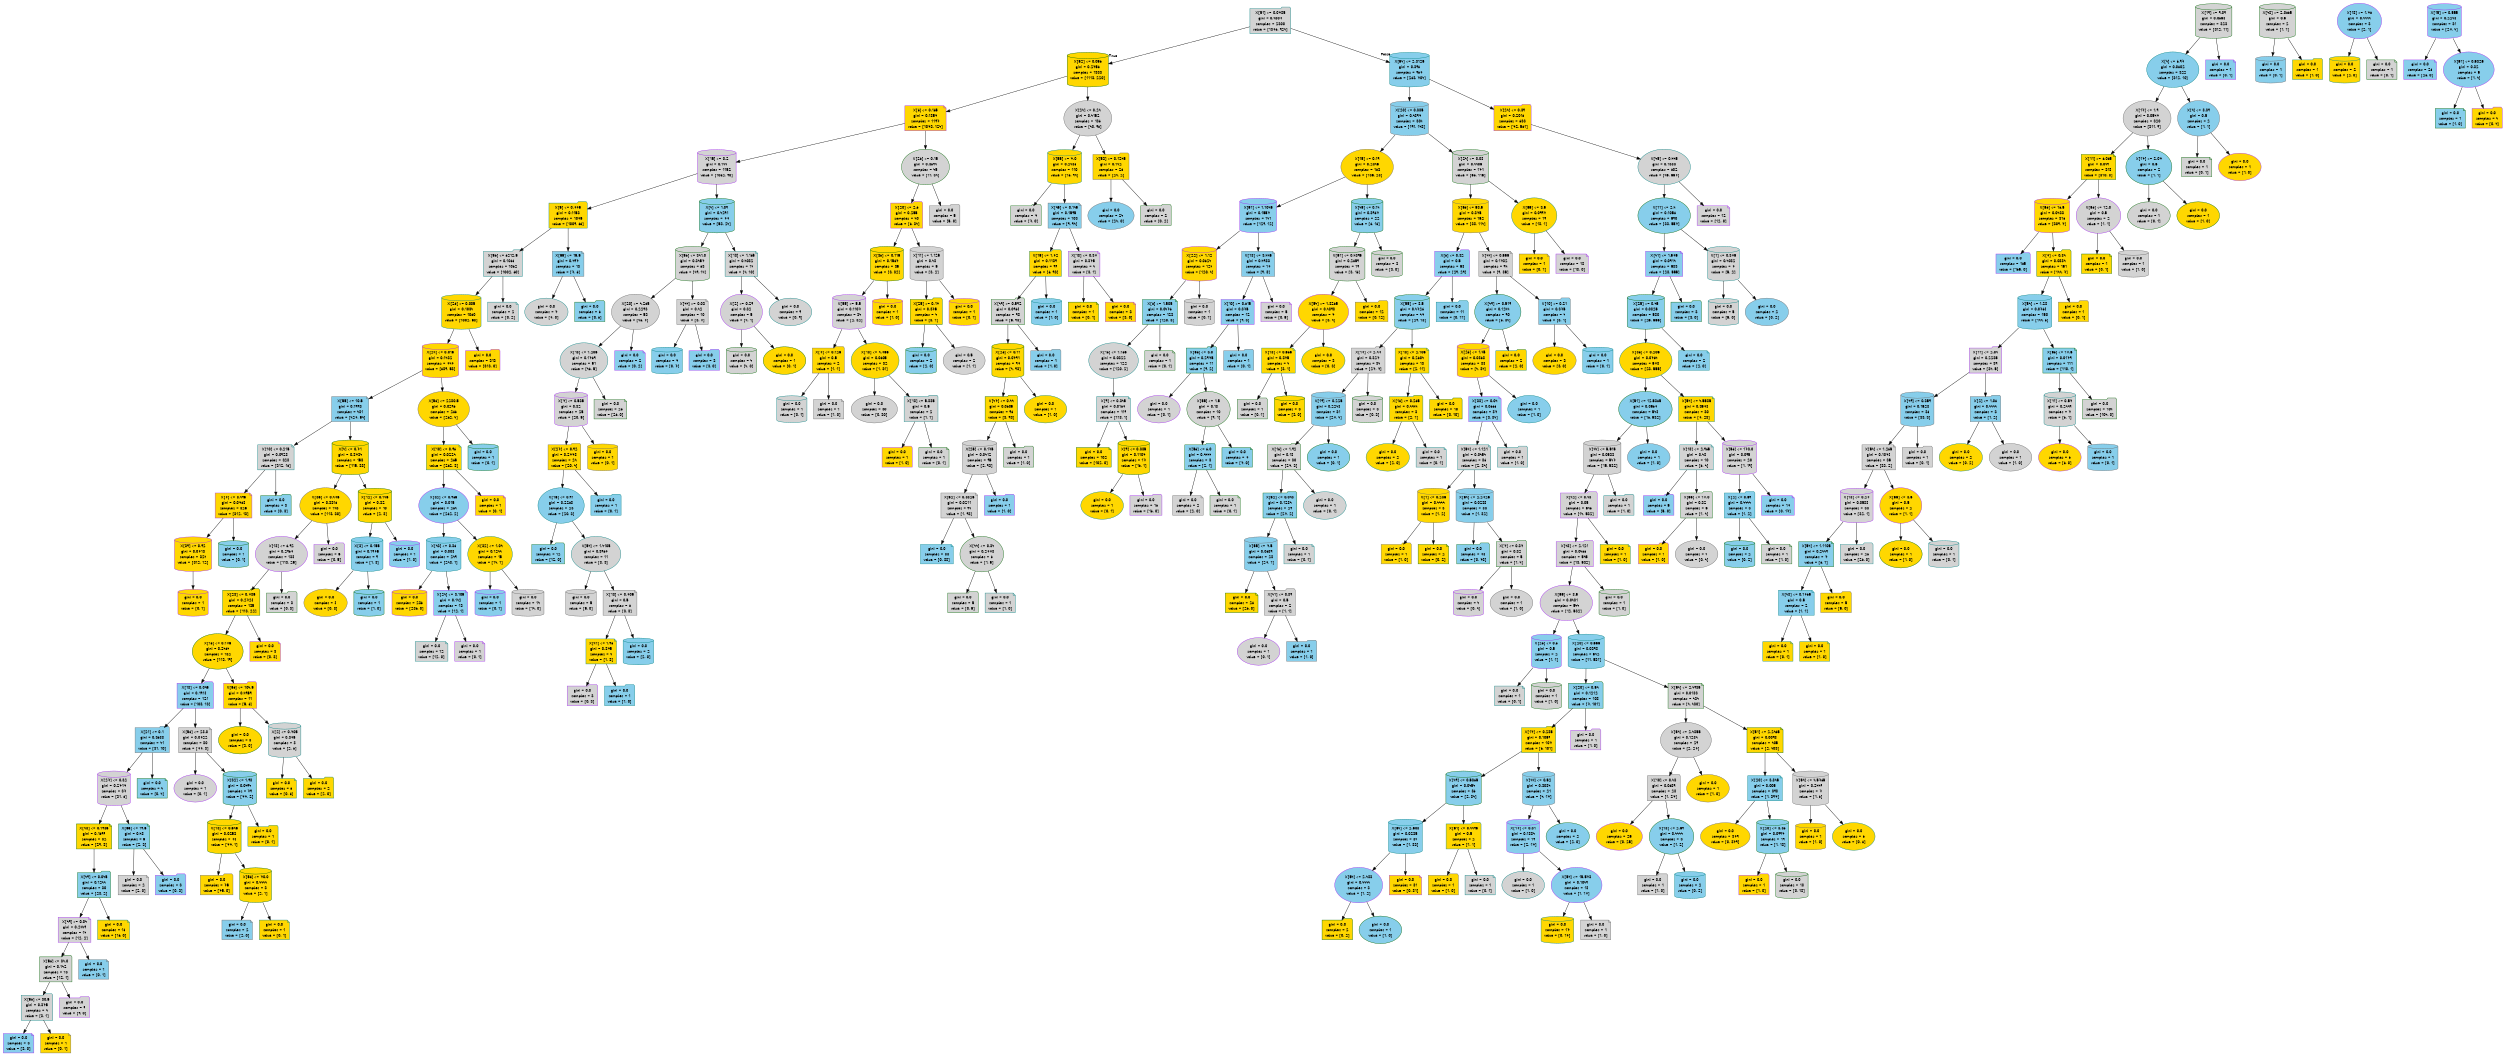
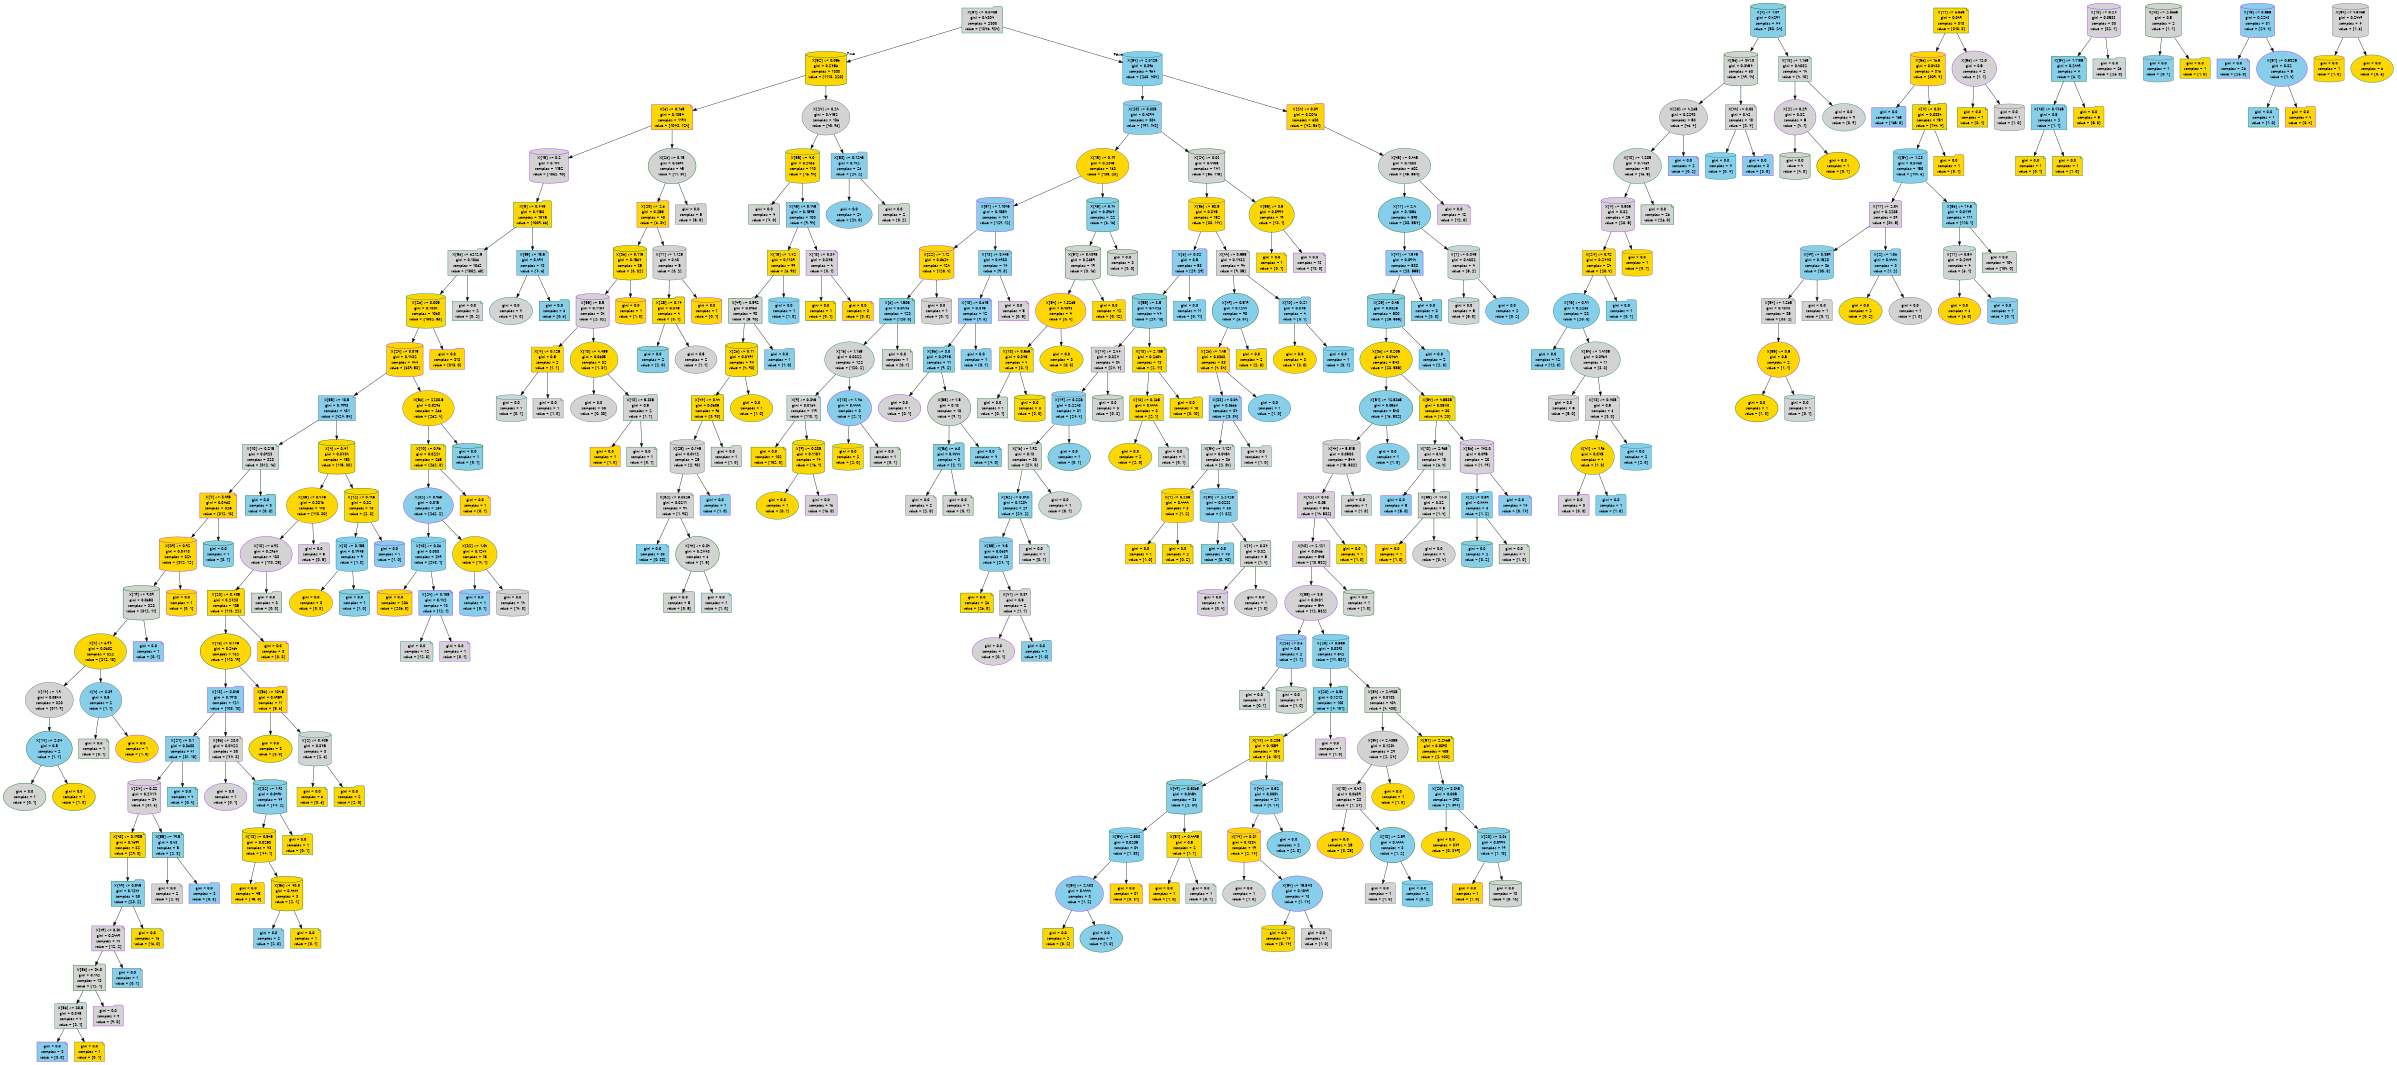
(2173, 70) -> (100, 651)
(2123, 142) -> none
(1111, 167) -> (849, 166)
(717, 189) -> none
(741, 361) -> (1795, 166)
(1473, 361) -> (1213, 360)
none -> (849, 382)
(980, 457) -> (687, 457)
(1870, 477) -> none
none -> (161, 577)
(601, 651) -> (1593, 457)
(152, 740) -> (183, 749)
(1785, 761) -> none
(1523, 836) -> (1244, 845)
